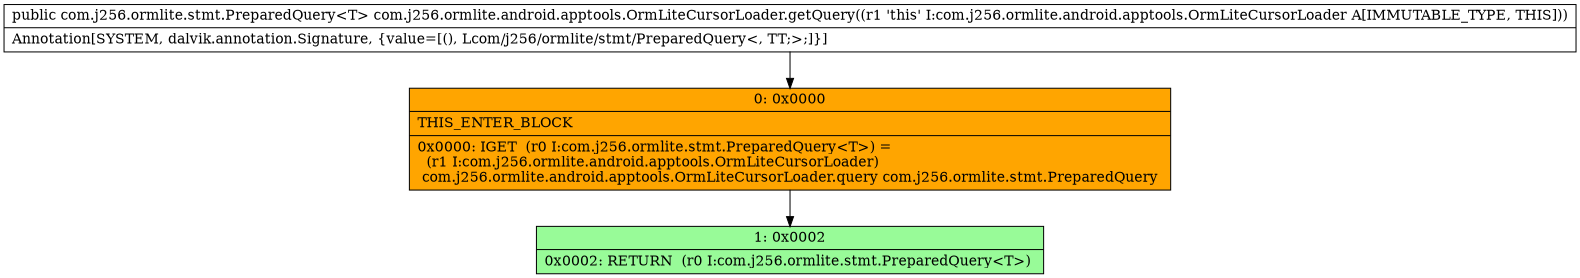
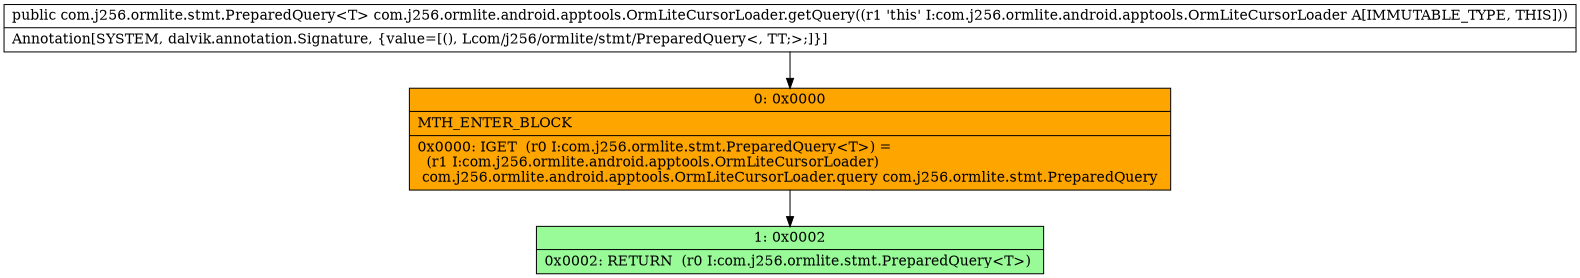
(495, 123) -> (495, 123)
